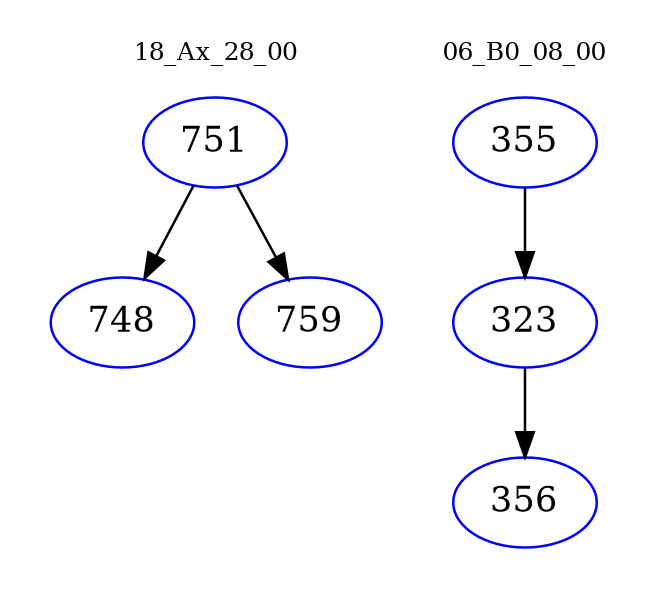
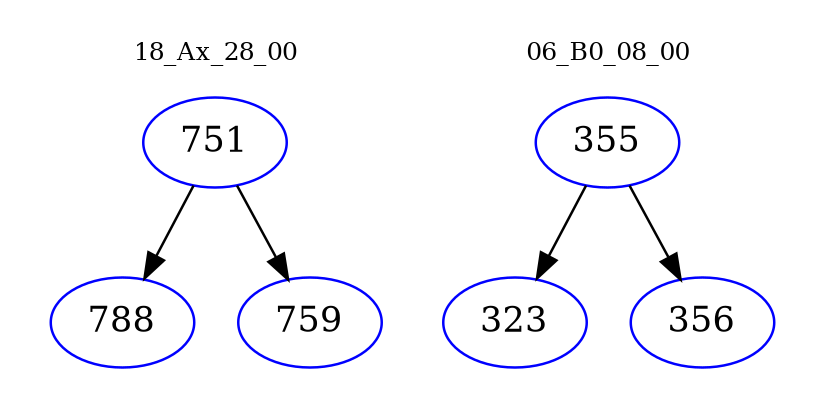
(122, 322) -> (122, 322)
(525, 400) -> (649, 221)
